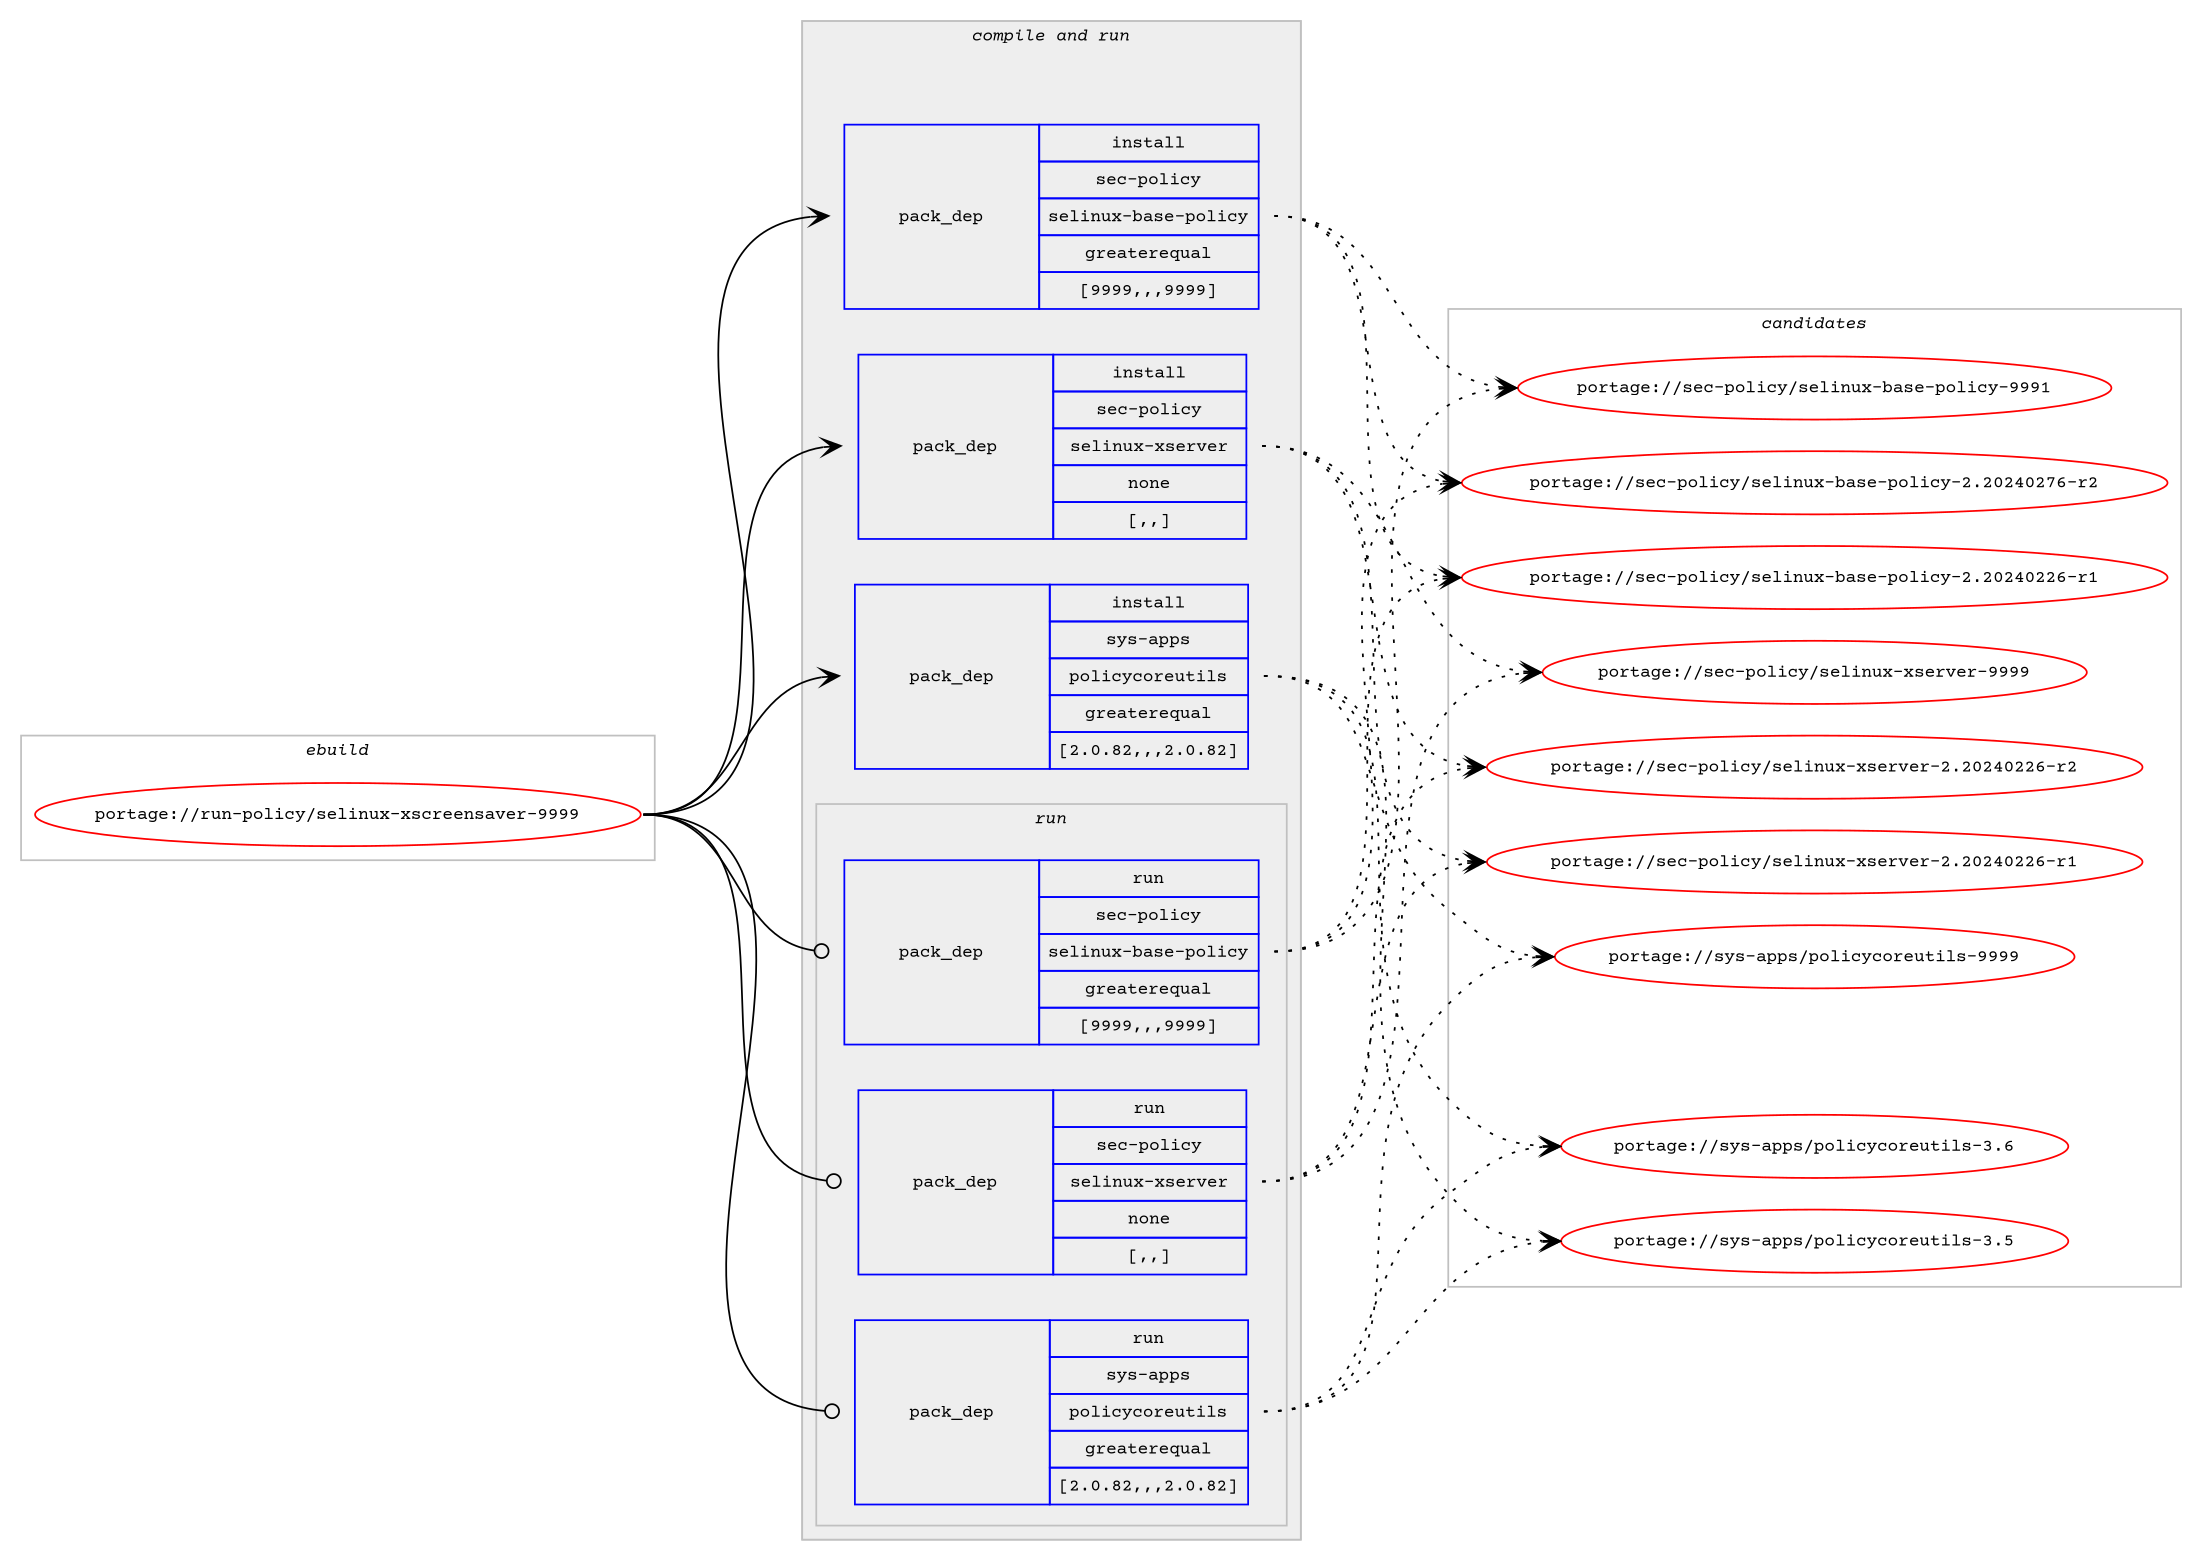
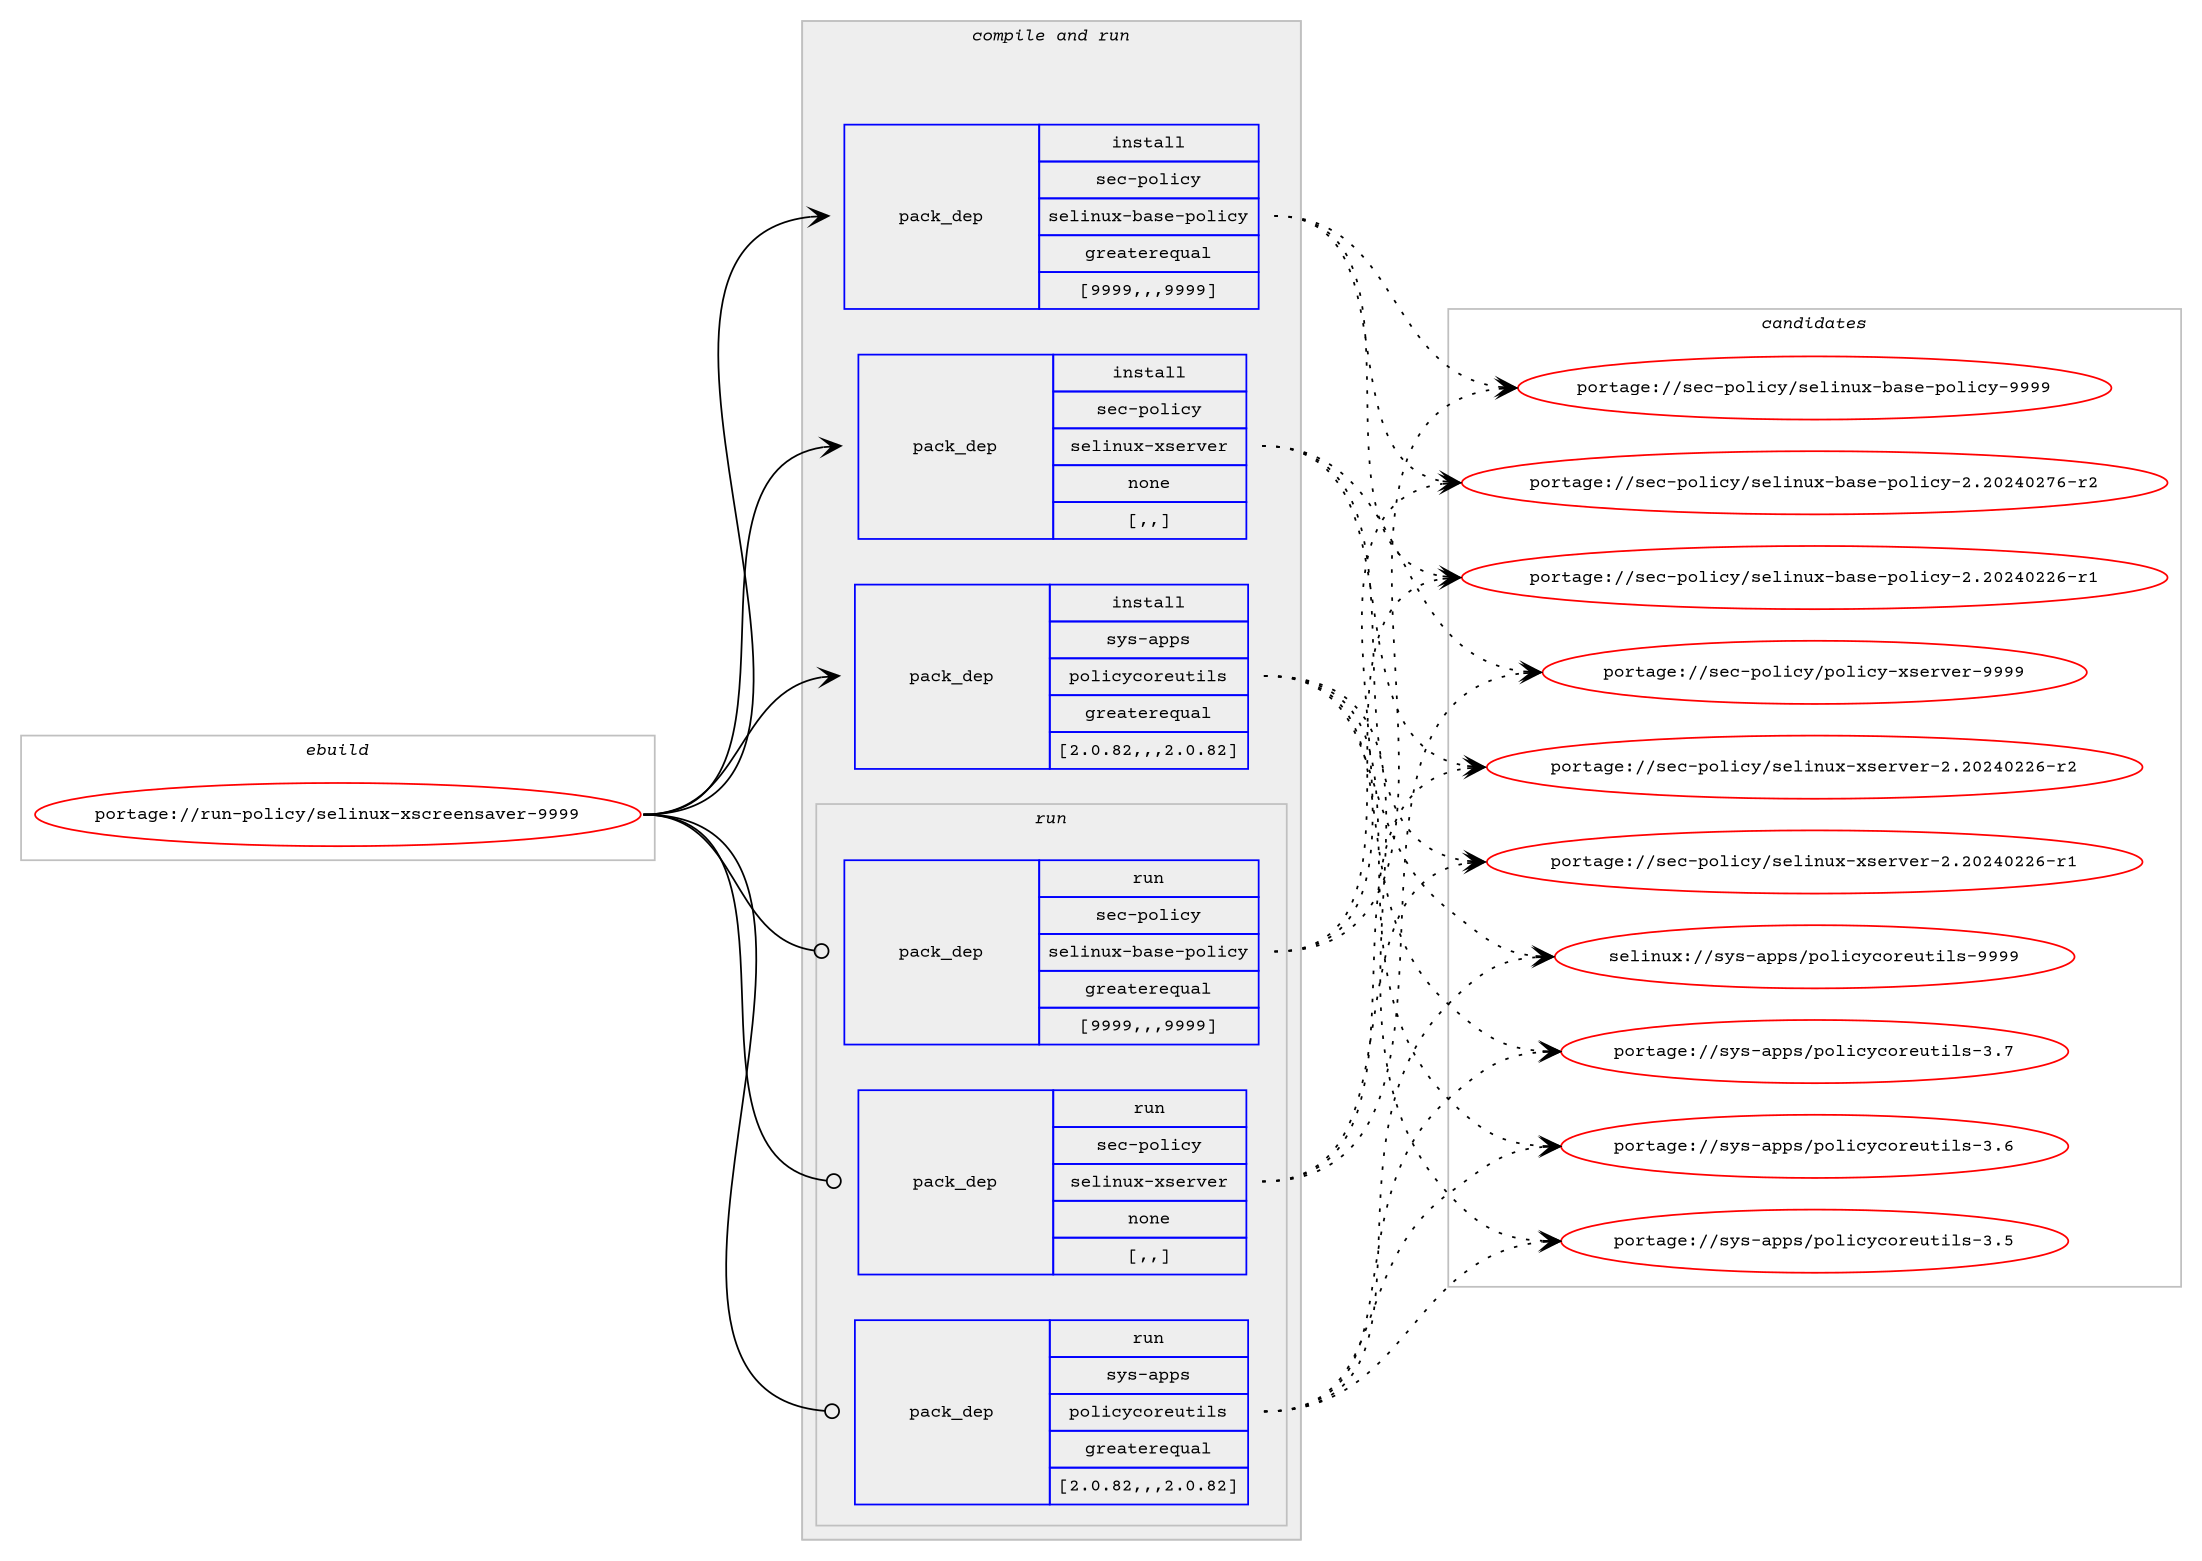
(1815, 388) -> (1815, 388)
(1815, 672) -> (1815, 672)
(1815, 957) -> (1815, 957)
none -> (1815, 1052)
